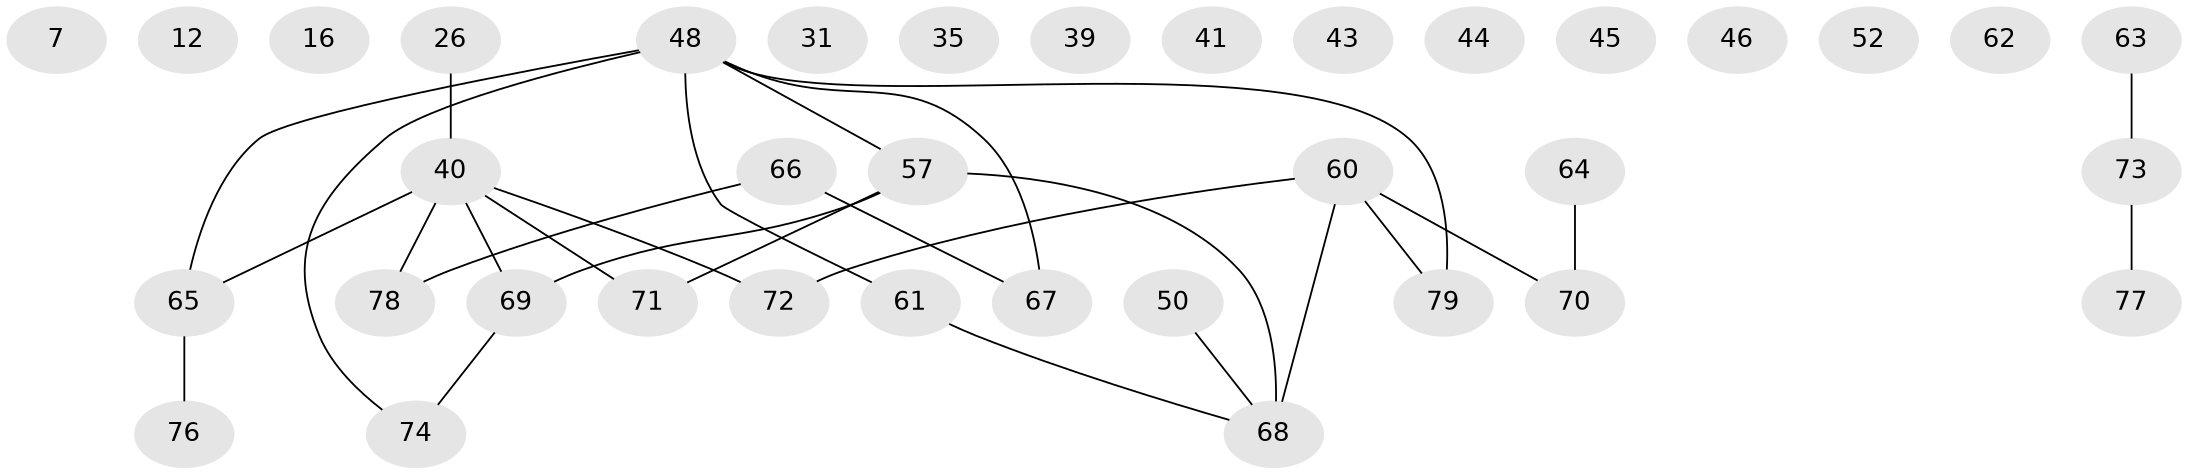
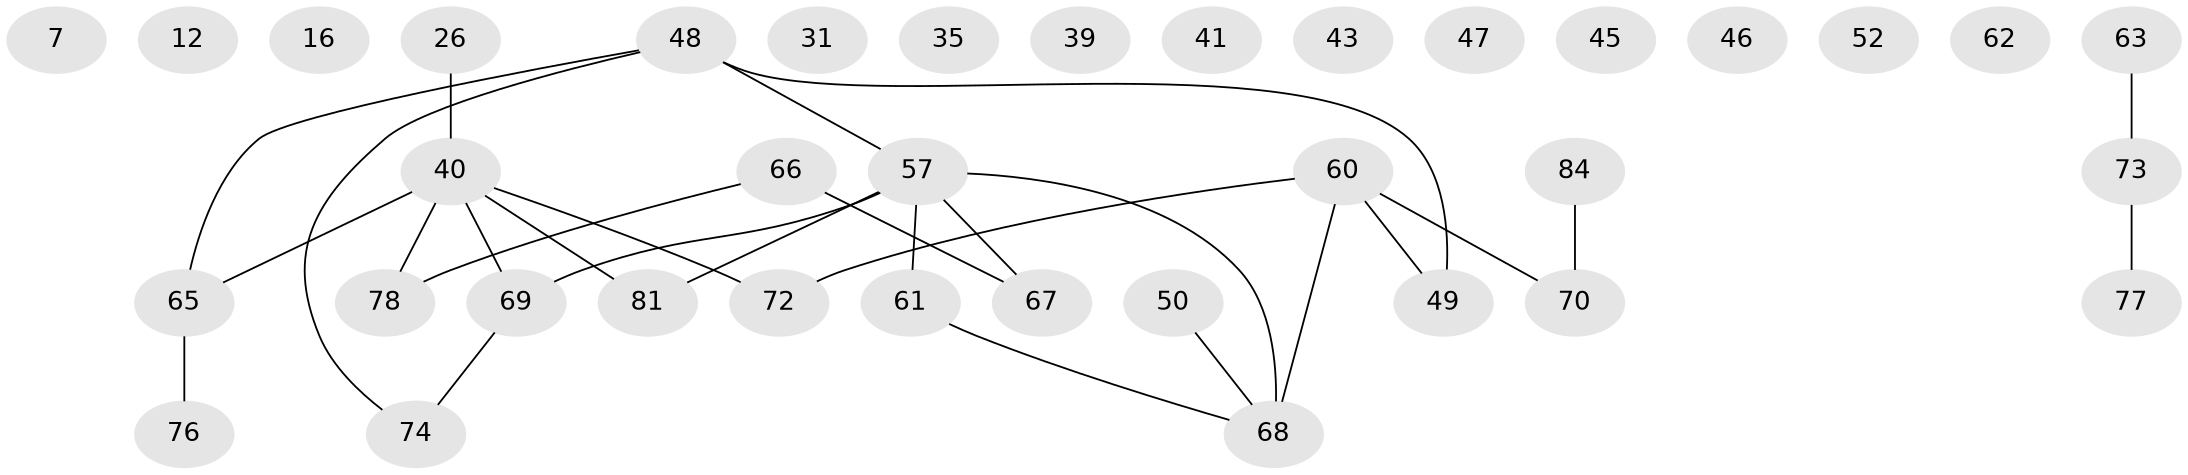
(1475, 40) -> (1475, 40)
(929, 103) -> (987, 245)
(1575, 172) -> (1575, 172)
(734, 213) -> (915, 224)
(648, 303) -> (648, 303)
(1444, 303) -> (1444, 303)
